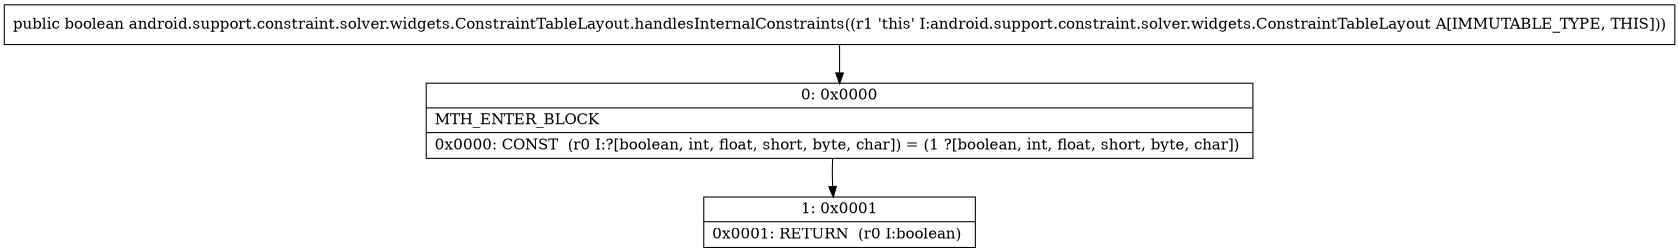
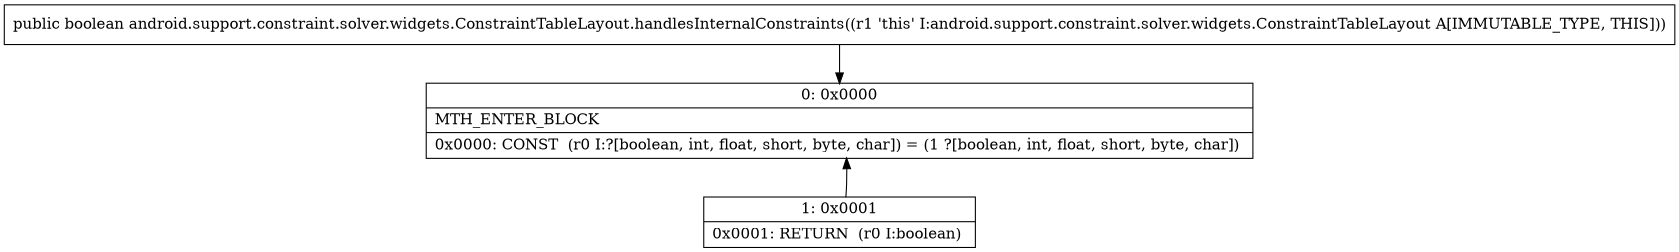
(832, 172) -> (847, 183)
